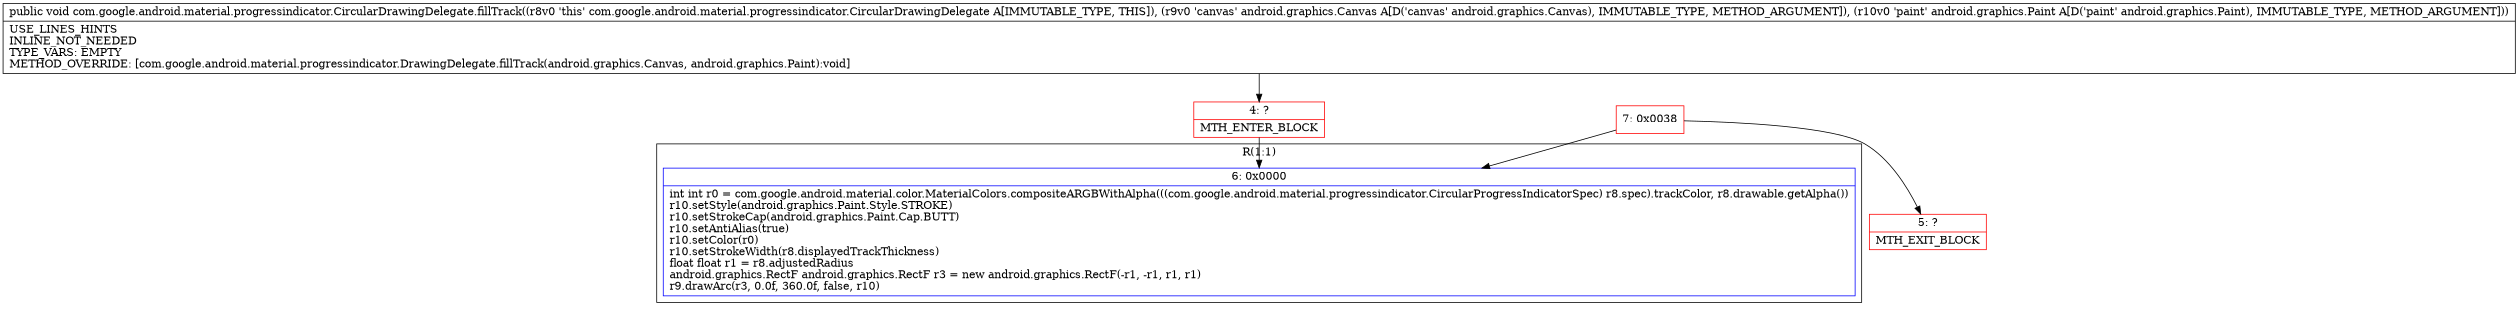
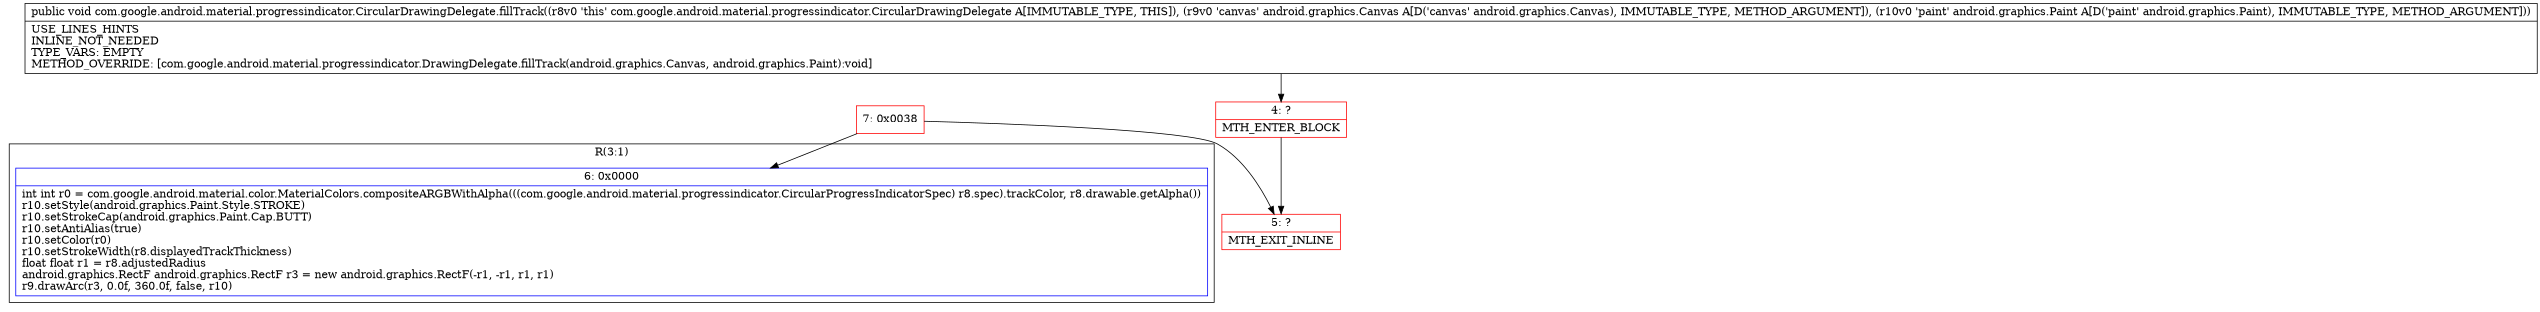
(1259, 149) -> (1281, 172)
(1259, 153) -> (612, 153)
(1928, 240) -> (1281, 240)
